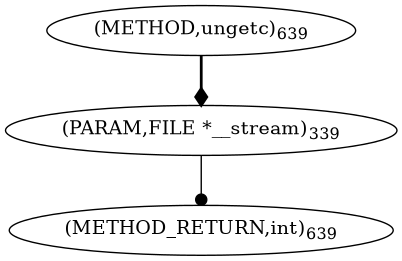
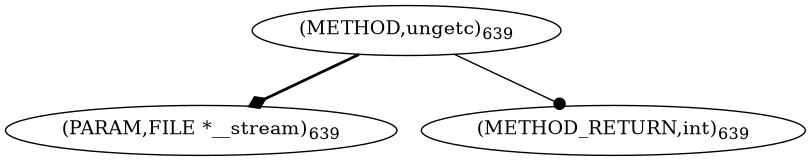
(325, 128) -> (325, 128)
(201, 175) -> (504, 78)
